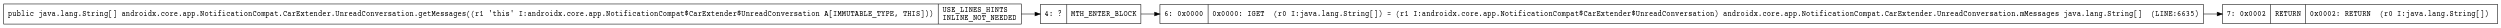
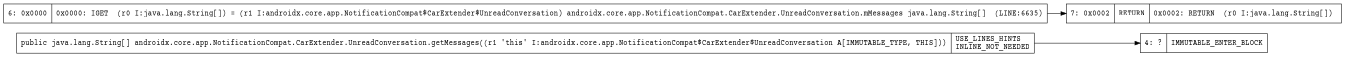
(1104, 14) -> (1217, 43)
(1148, 14) -> none
